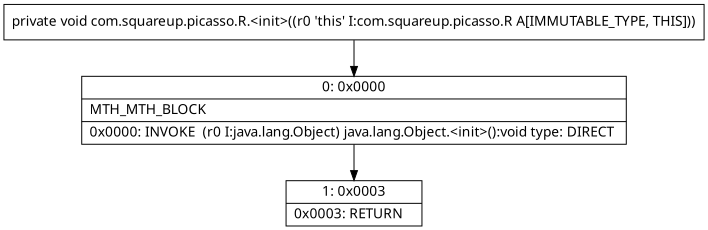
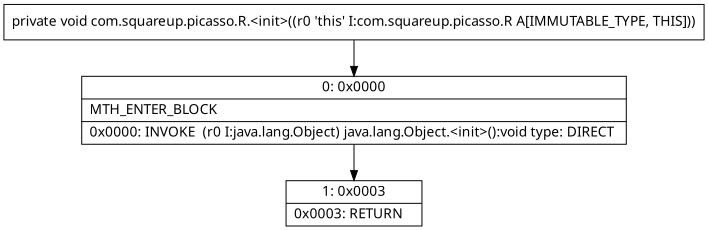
(148, 110) -> (154, 110)
